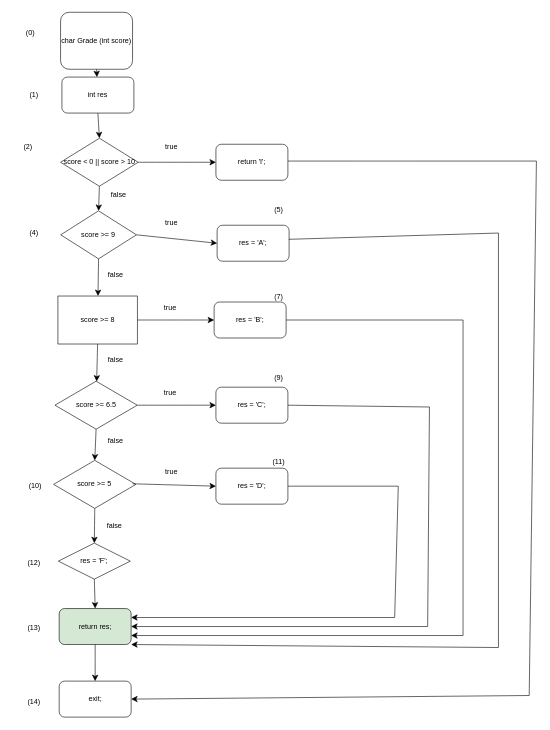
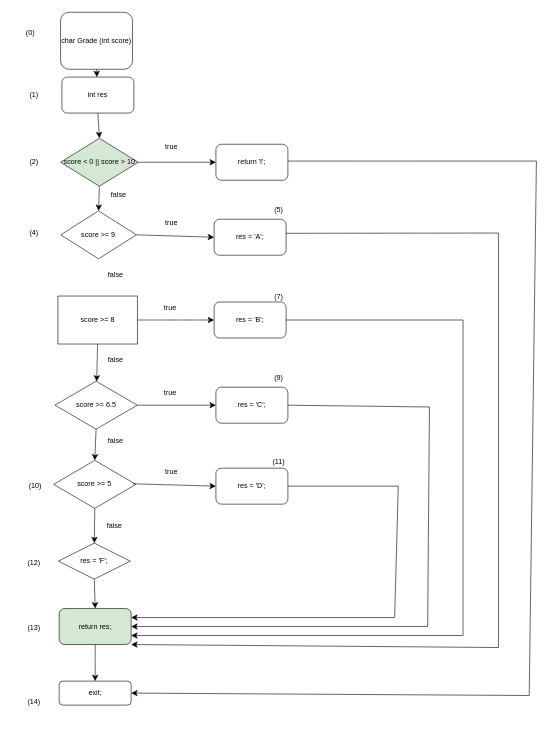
(28, 147) -> (34, 162)
(99, 162) -> (99, 162)
(253, 243) -> (250, 237)
(98, 266) -> none
(95, 699) -> (95, 693)
